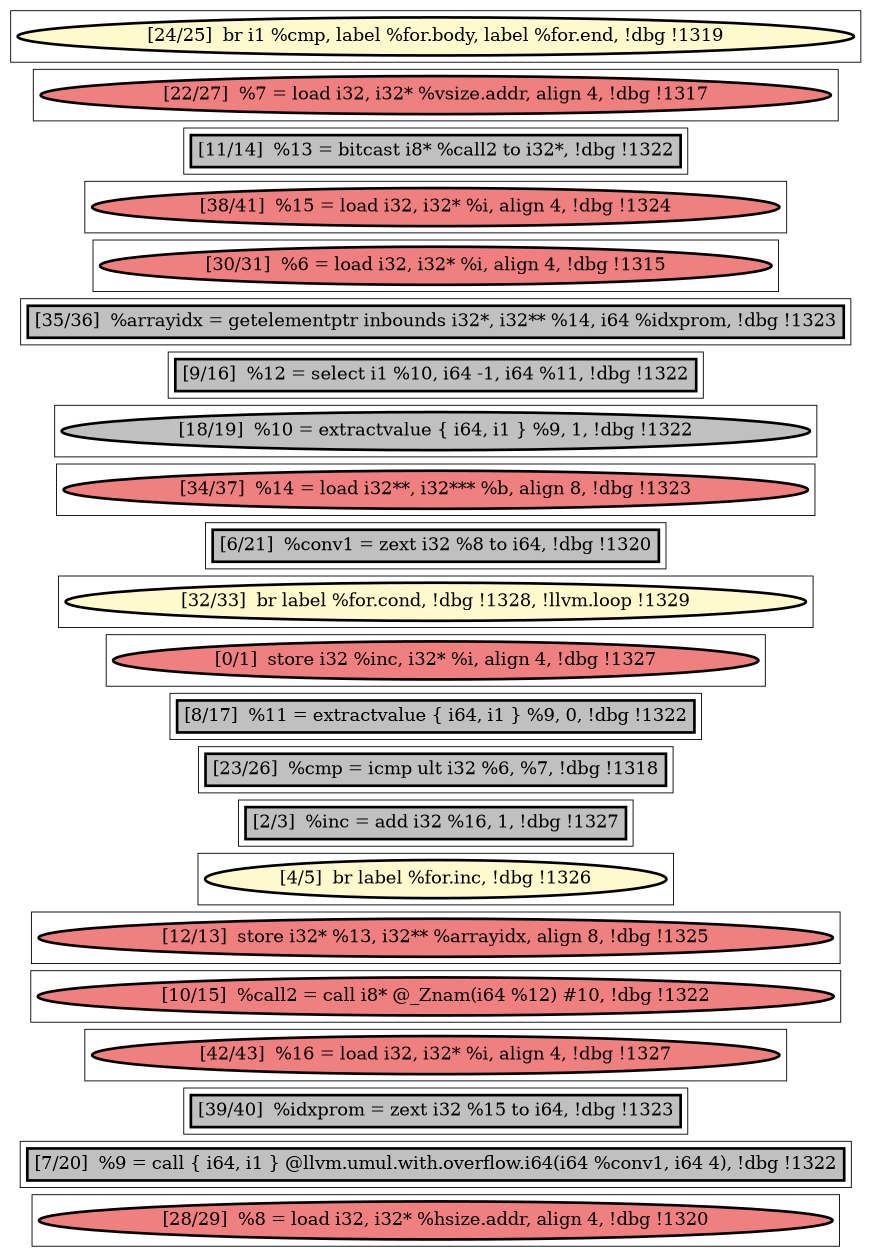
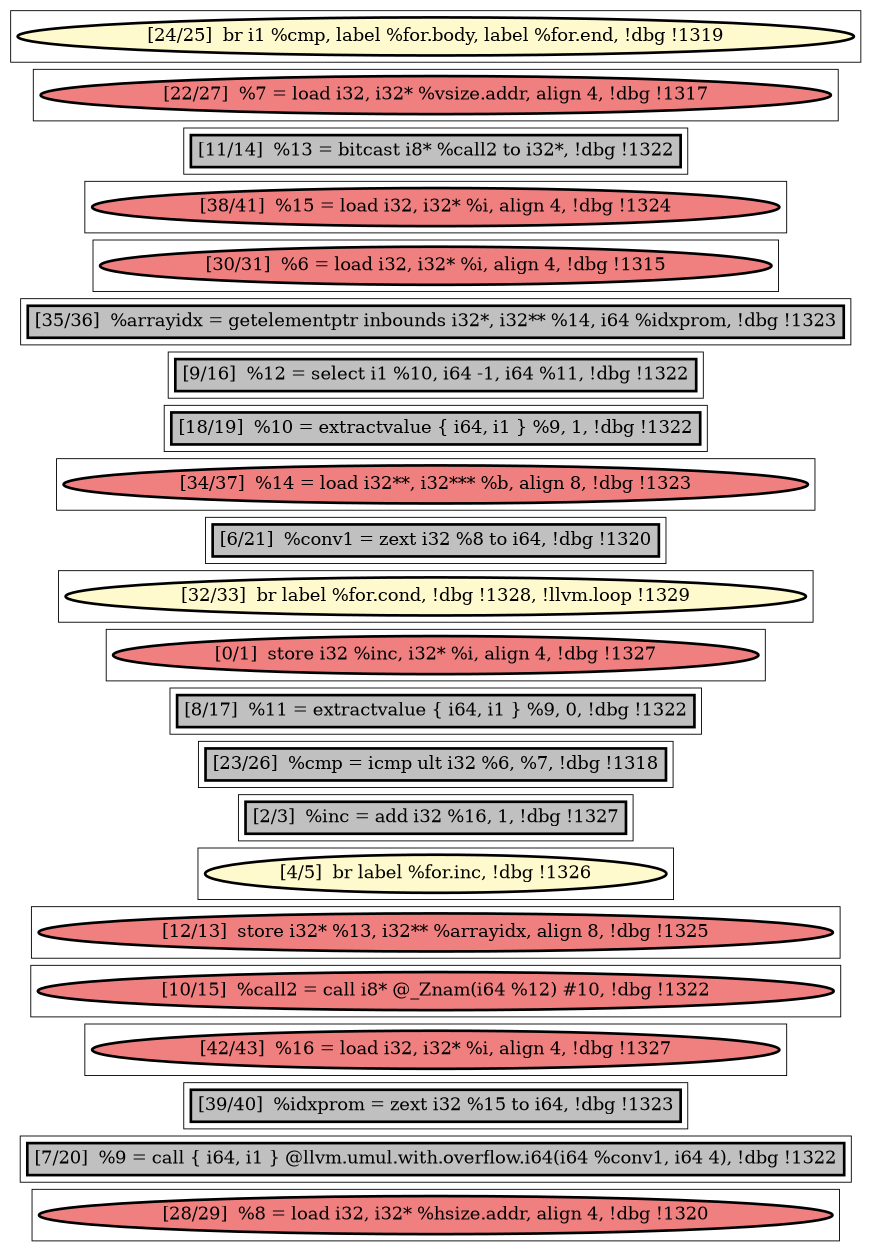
(436, 431) -> (436, 428)
